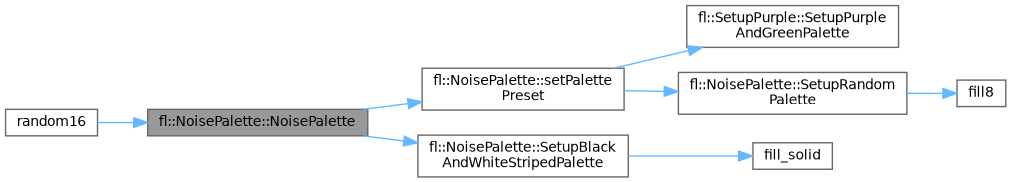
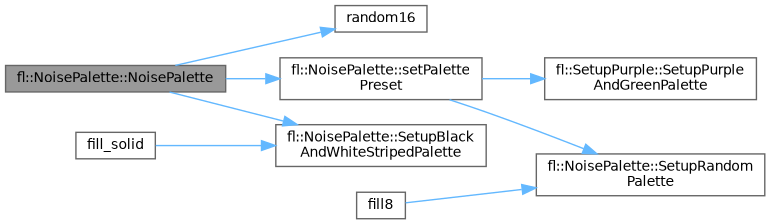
(925, 93) -> (464, 196)
(116, 123) -> (248, 49)
(683, 156) -> (209, 146)
